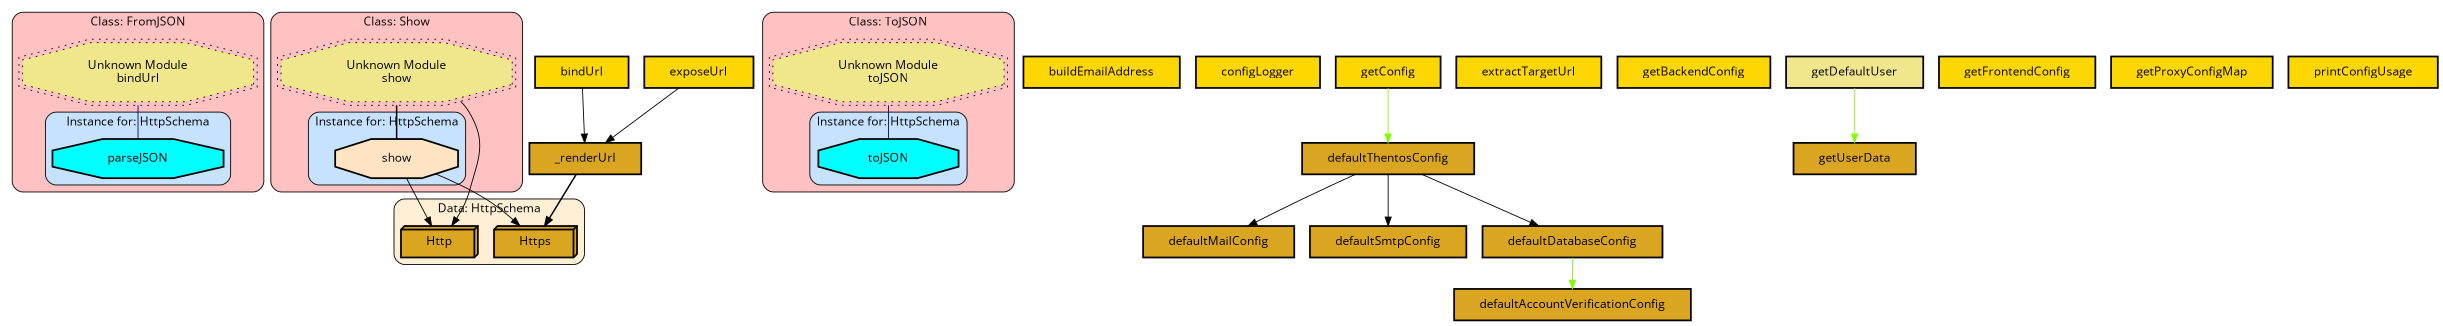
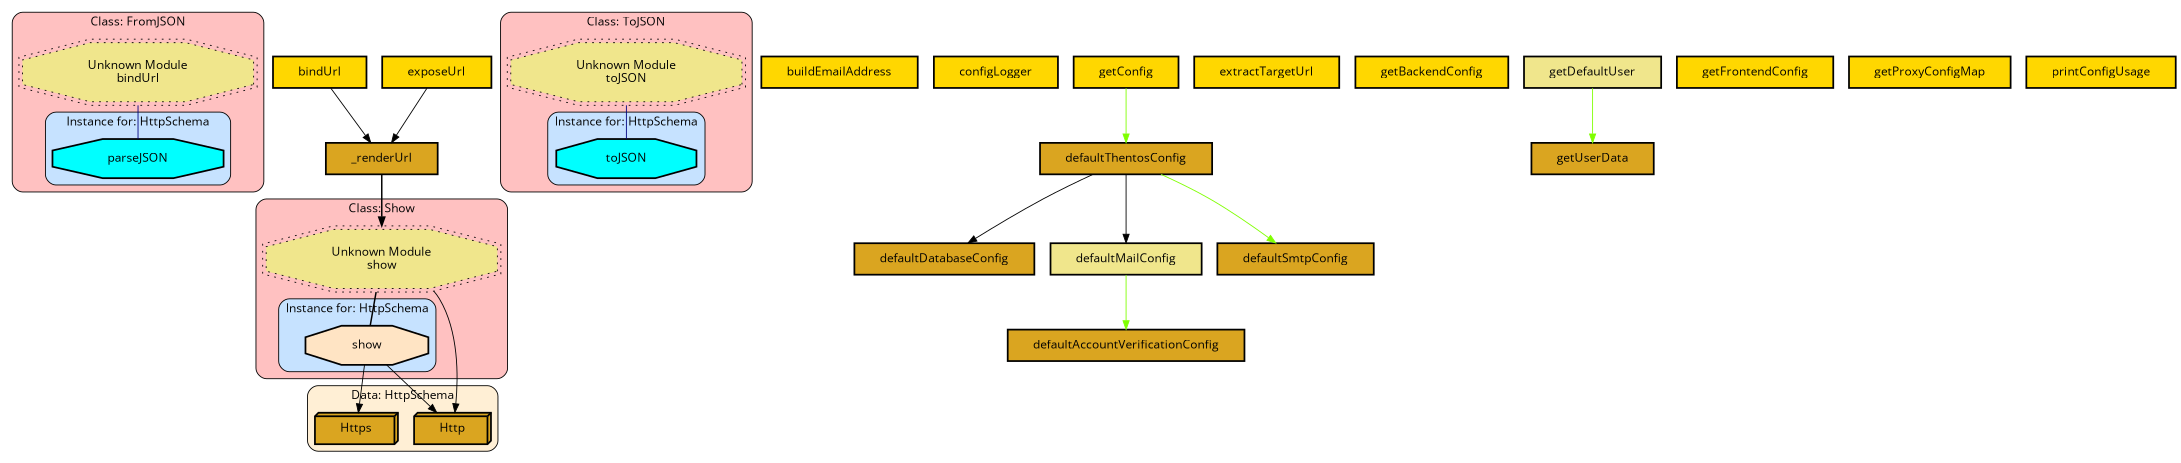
(565, 193) -> (382, 193)
(1388, 196) -> (1217, 203)
(1219, 242) -> (1126, 259)
(1572, 269) -> (1126, 298)
